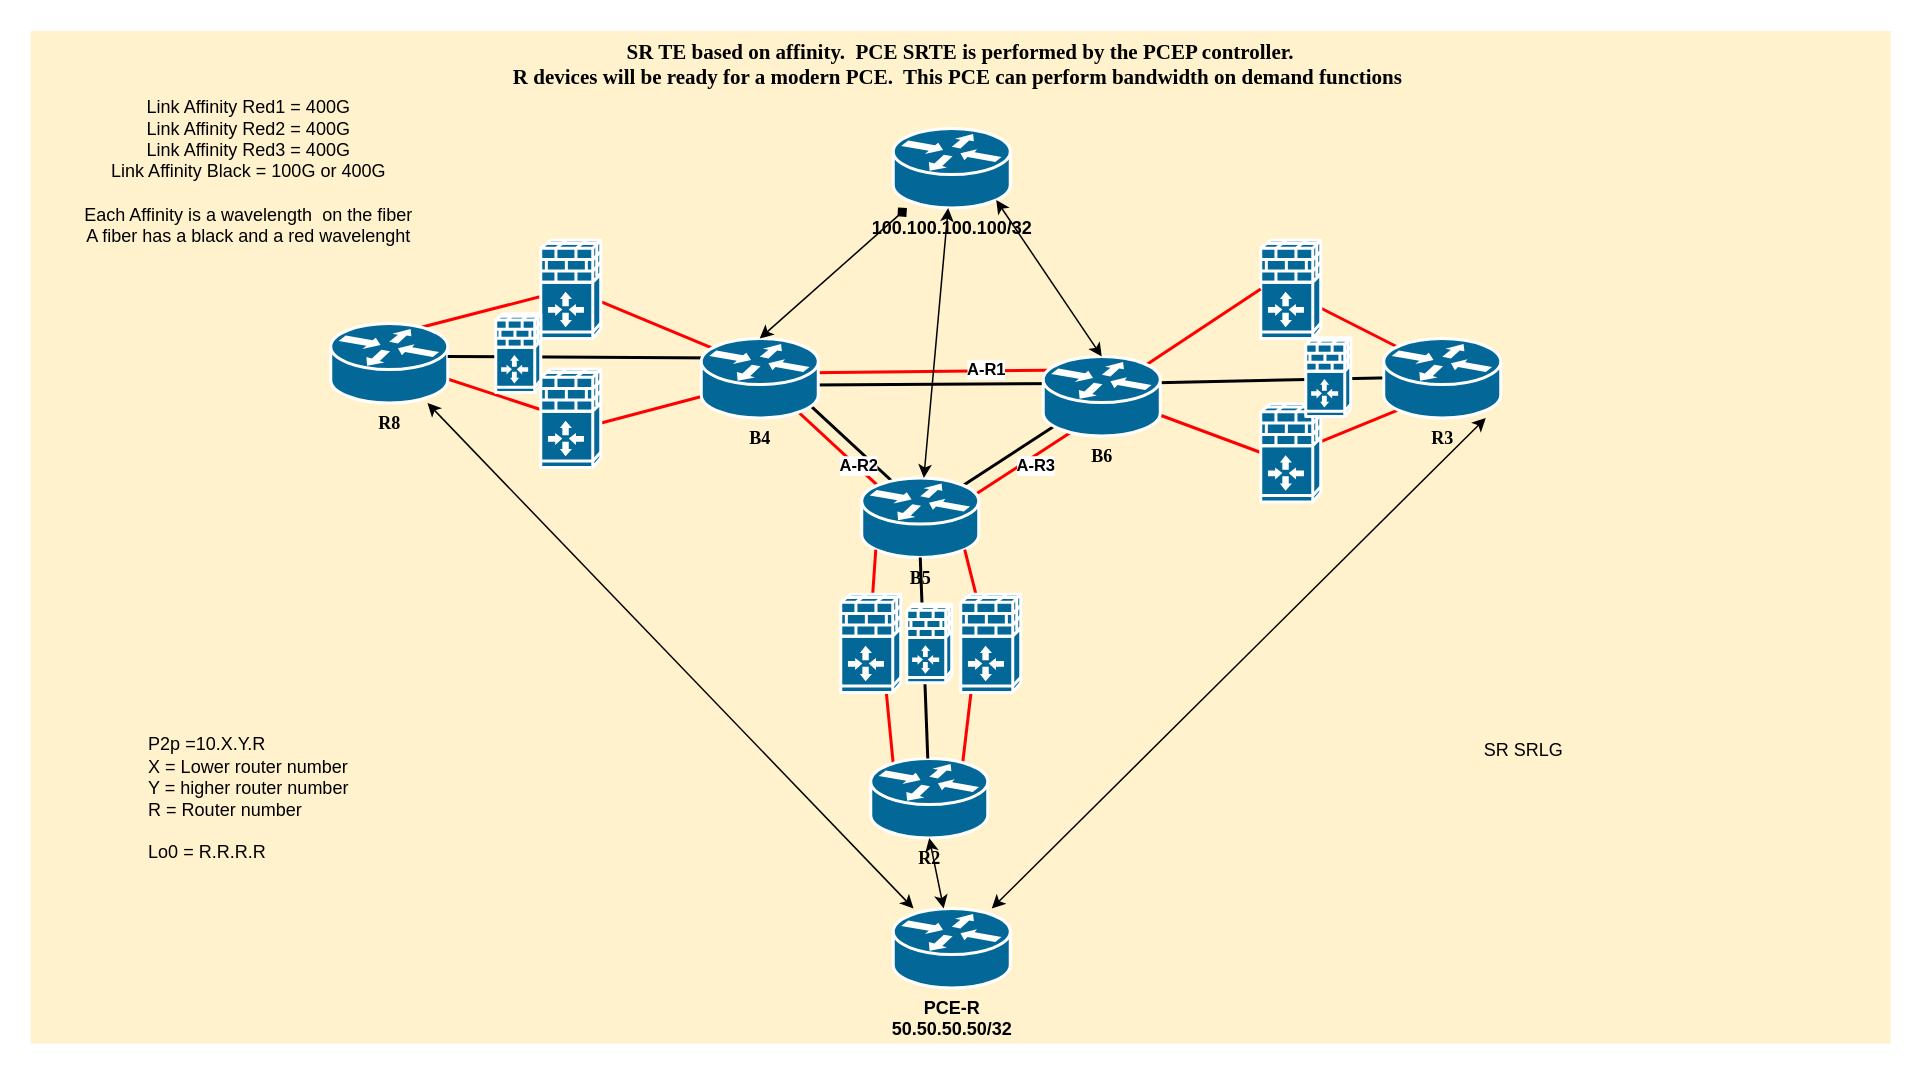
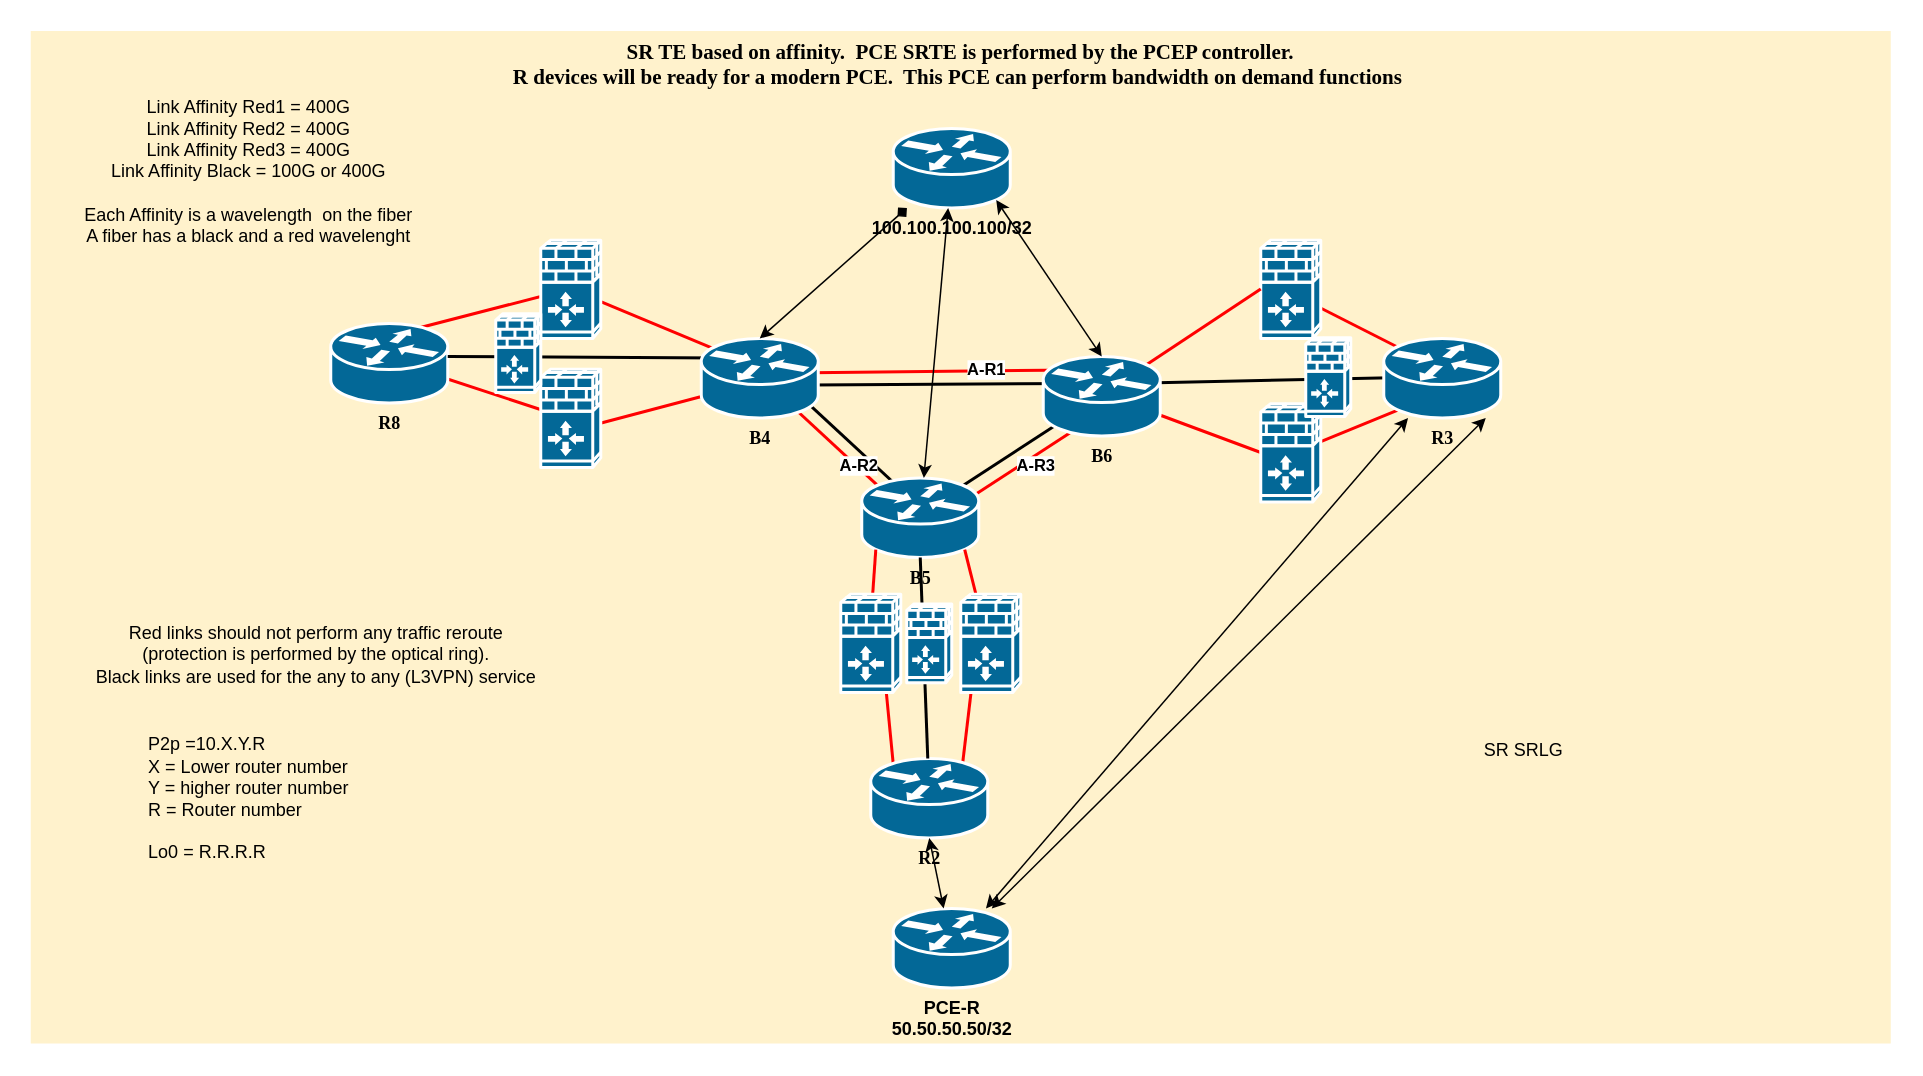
none -> (316, 655)
(671, 656) -> (1197, 663)
